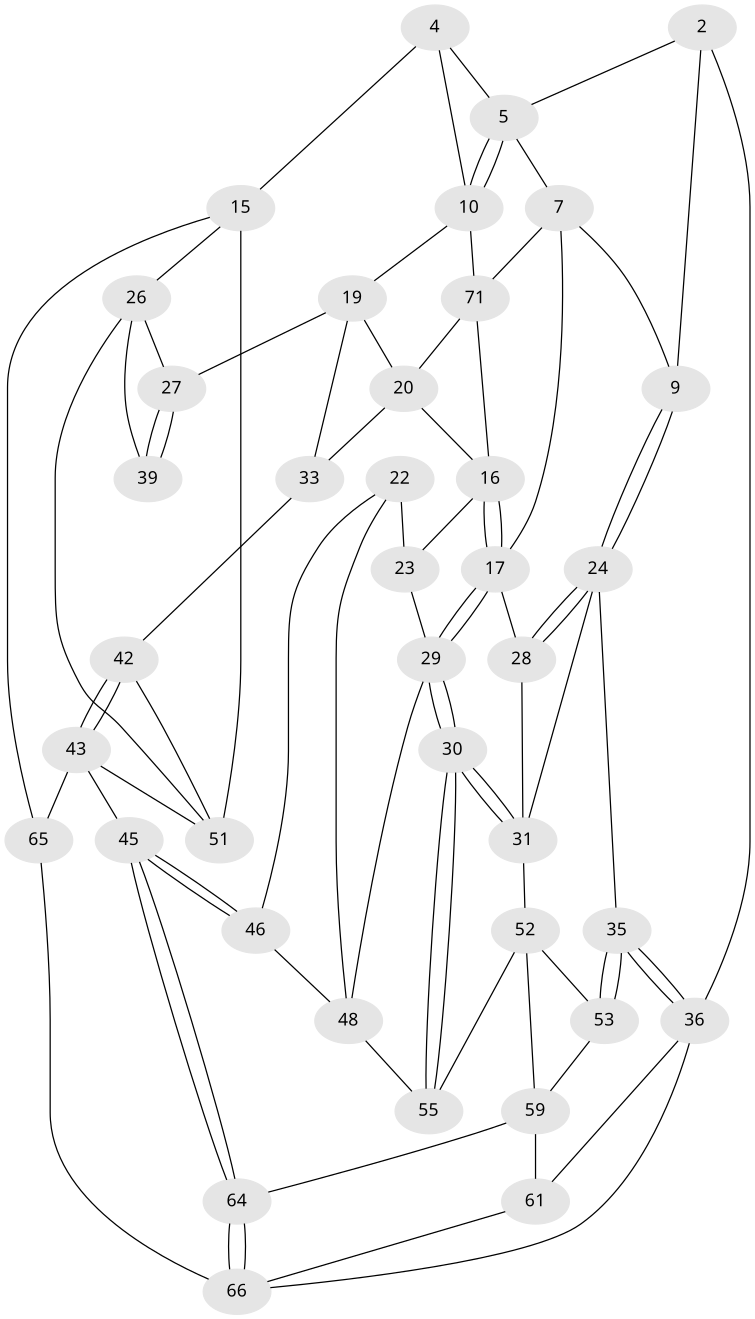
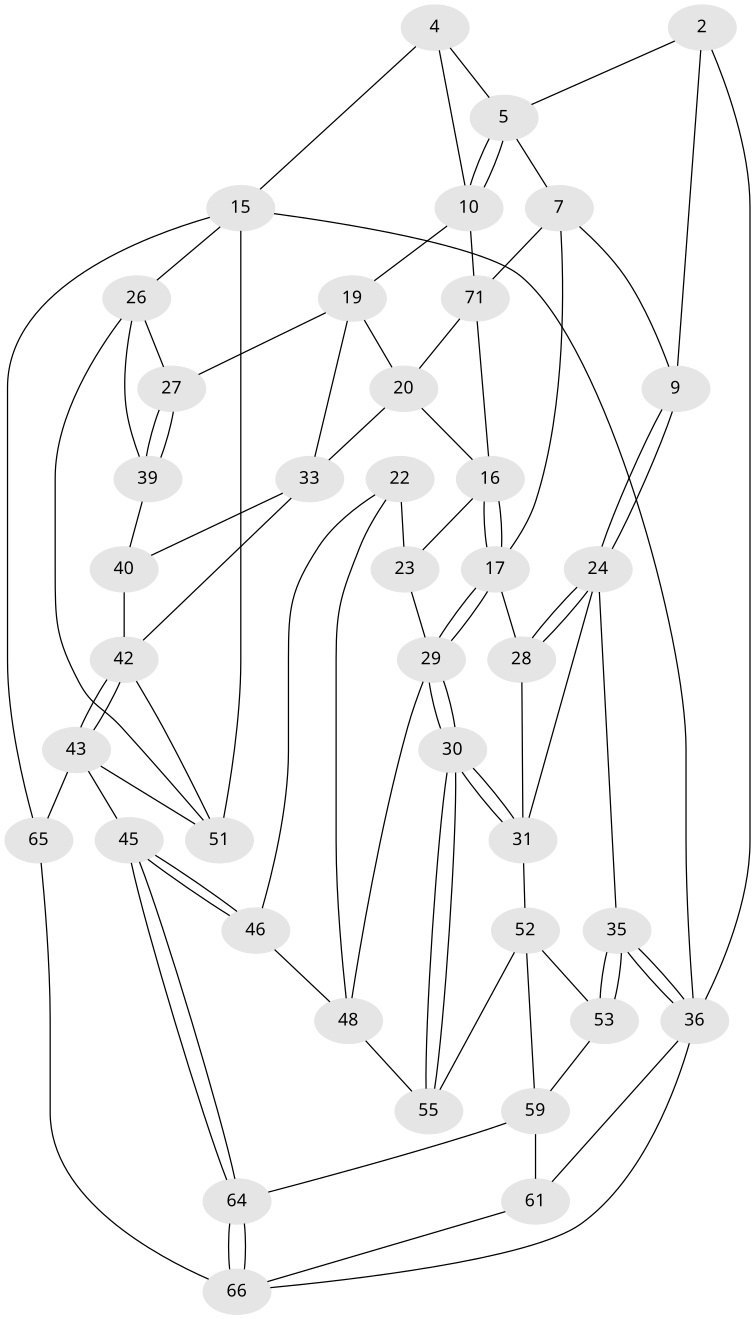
none -> (642, 521)
none -> (124, 569)
